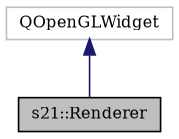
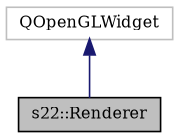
(90, 115) -> (90, 115)
